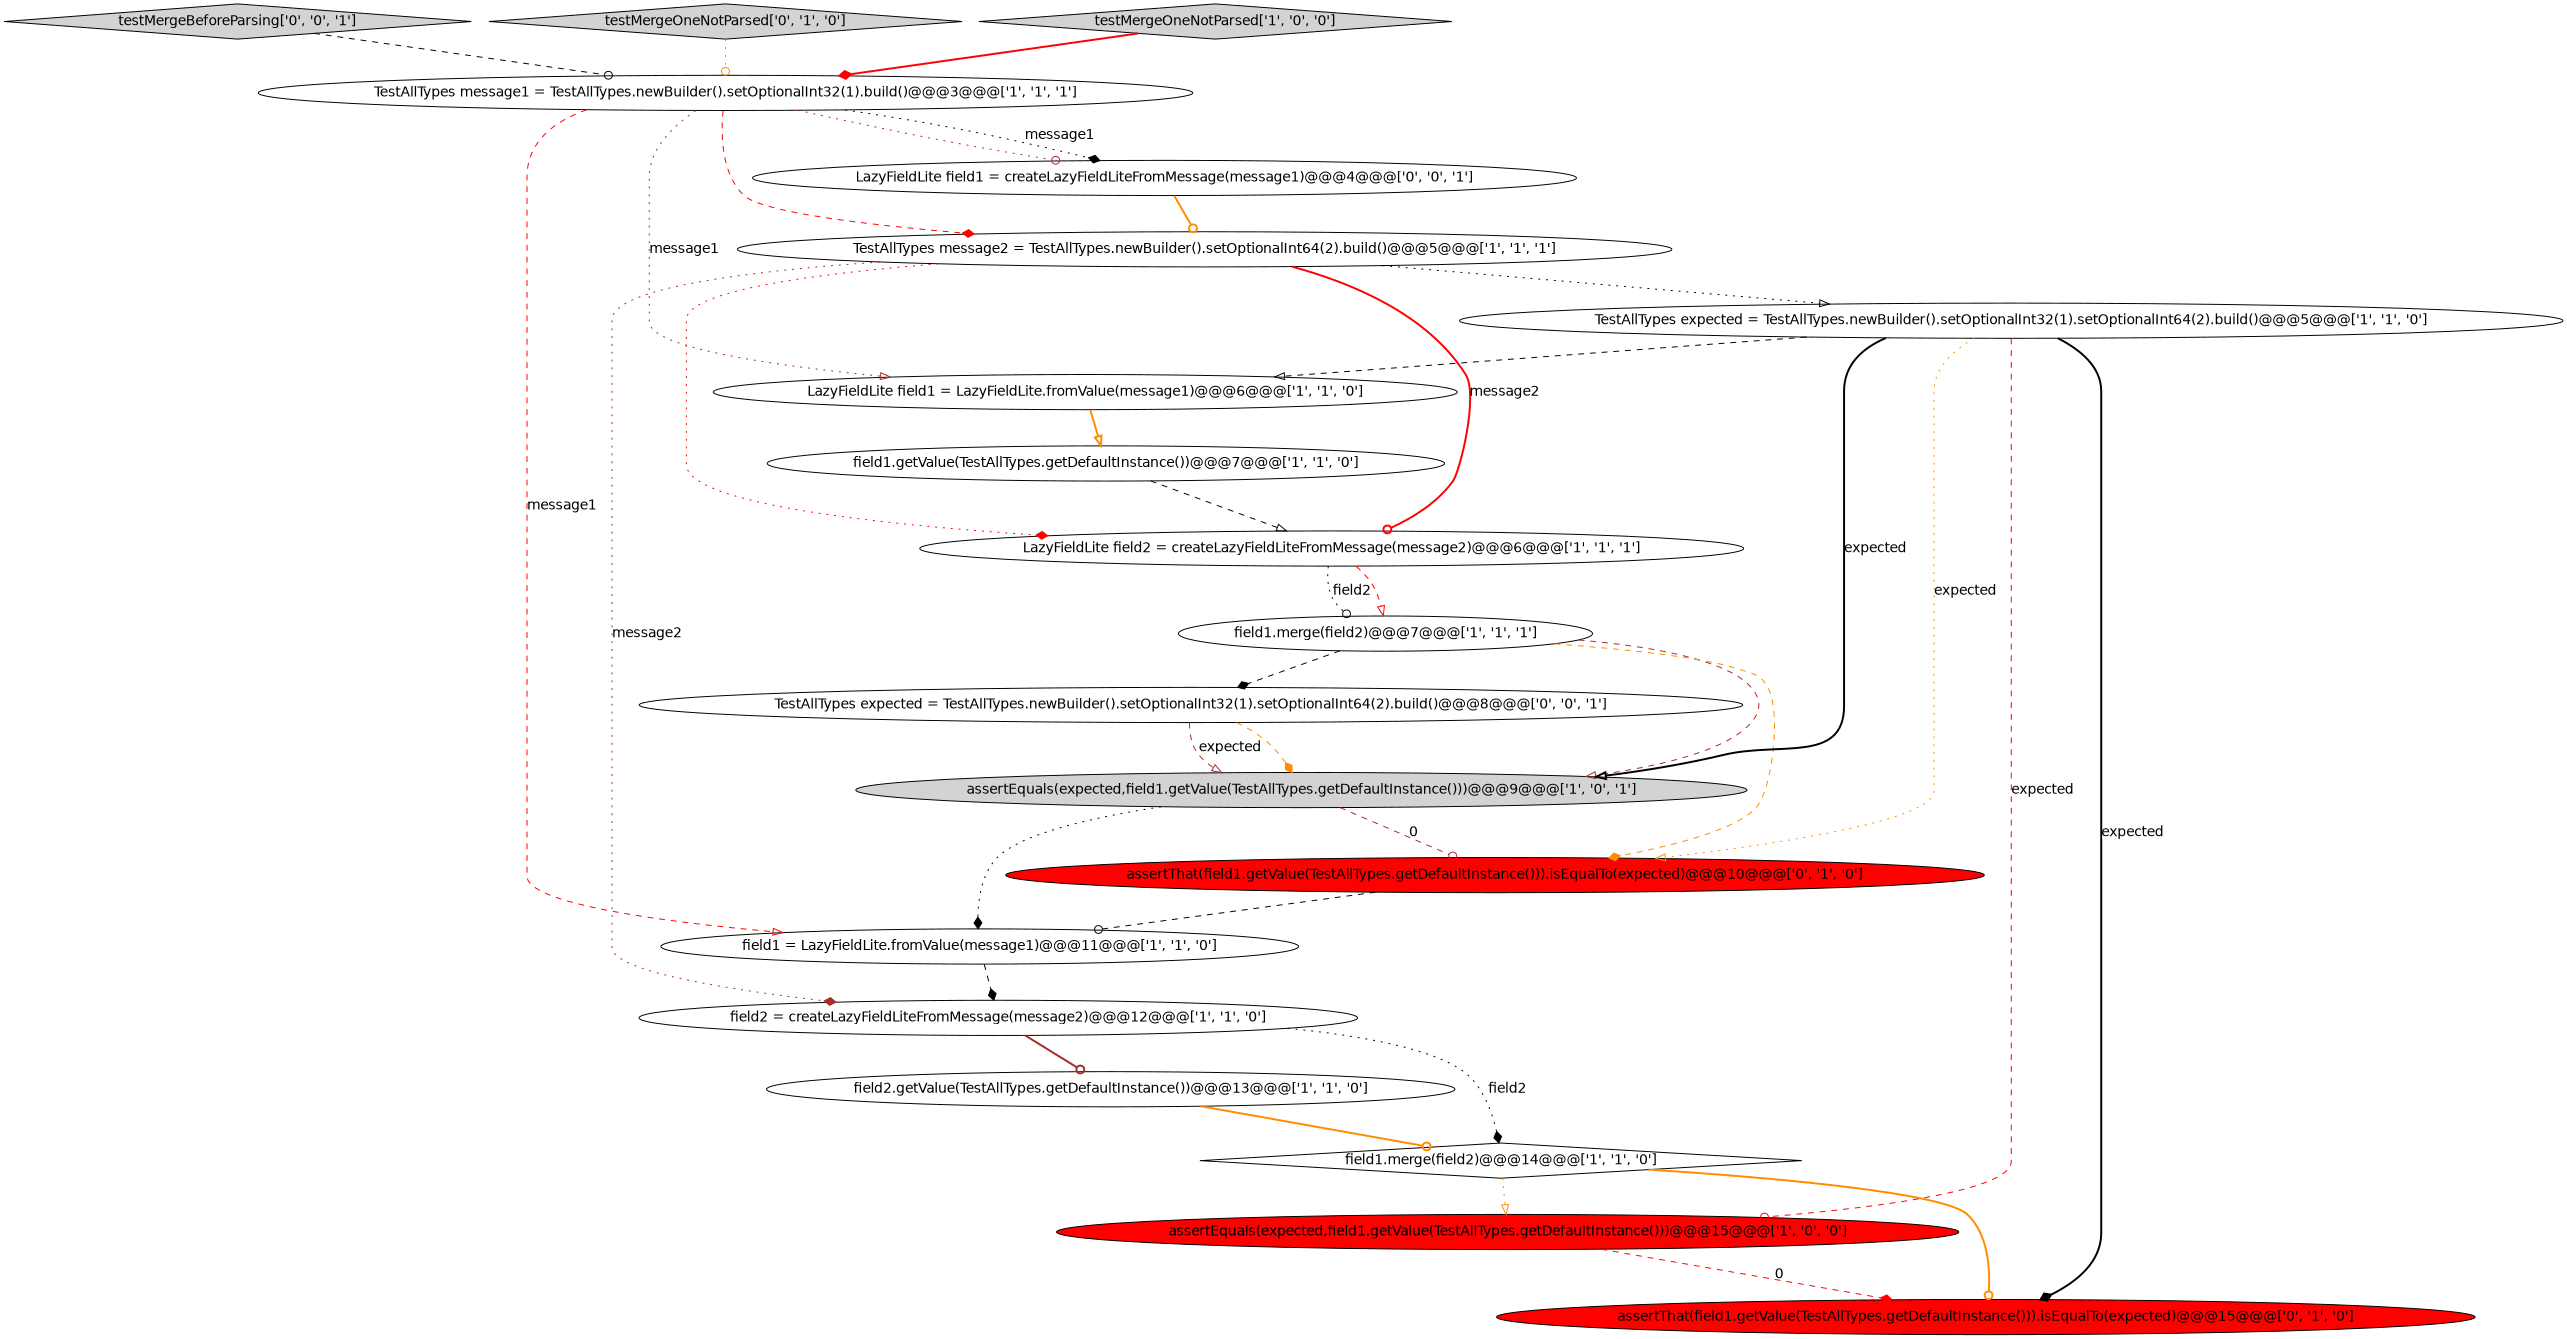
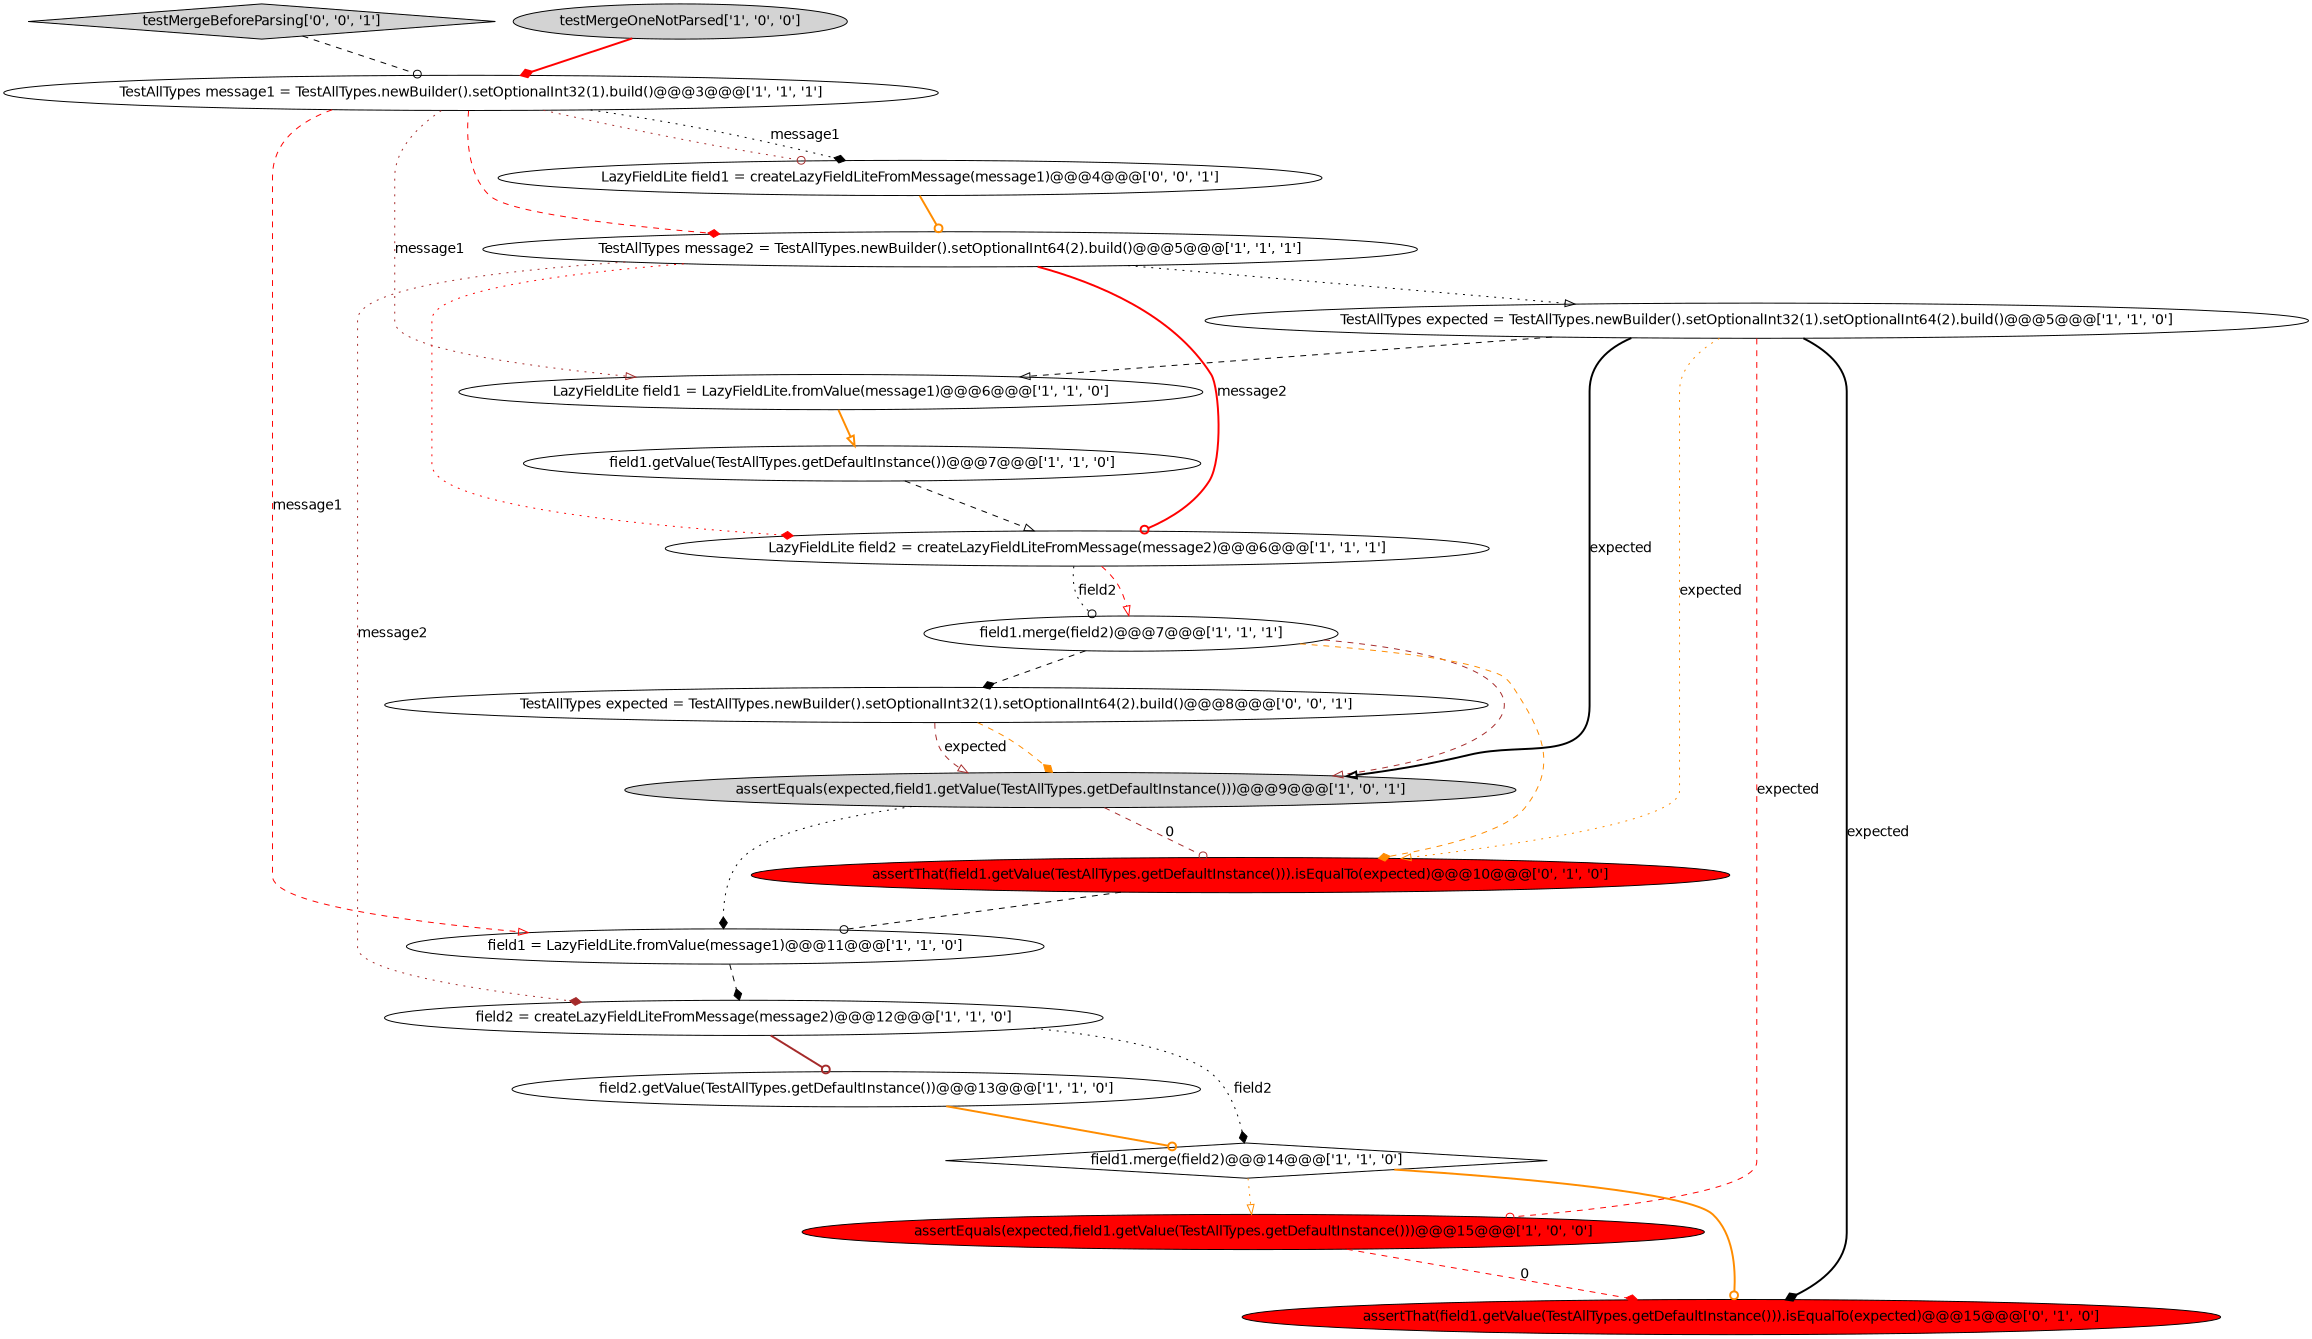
(725, 22) -> none
(1215, 22) -> (680, 22)
